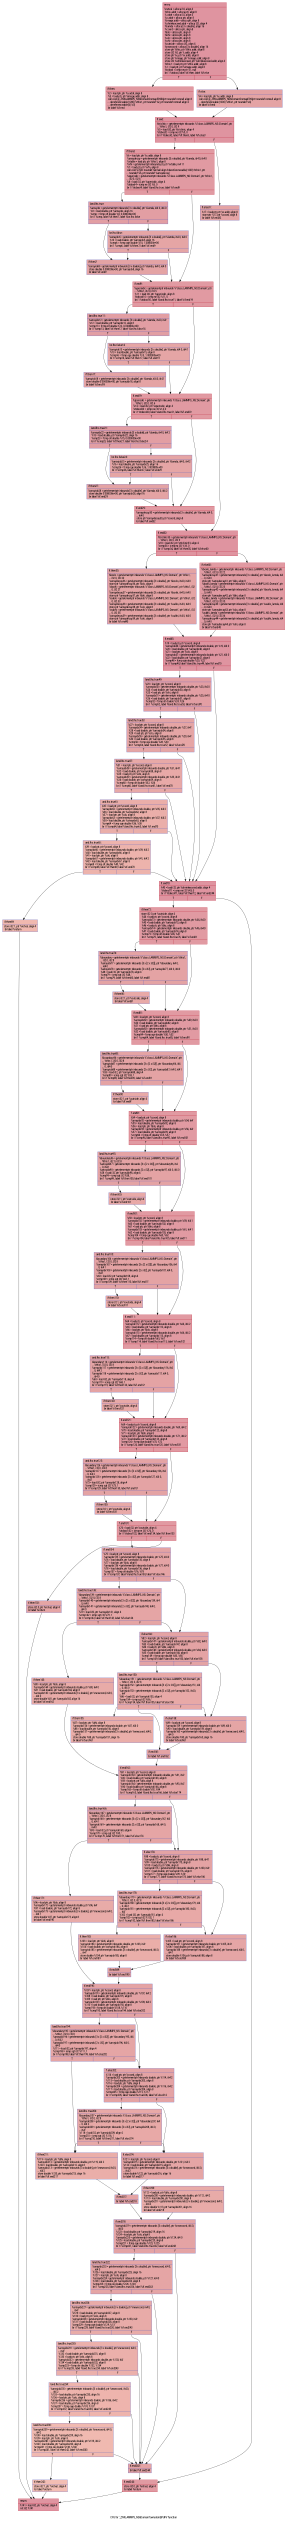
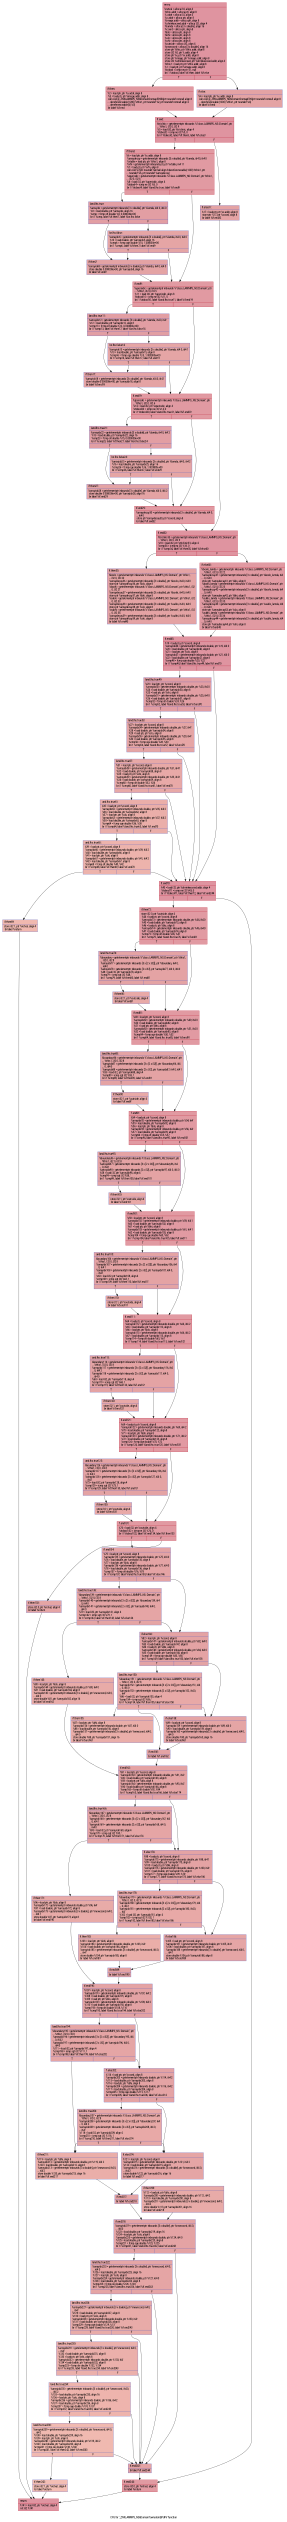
none -> (128, 368)
